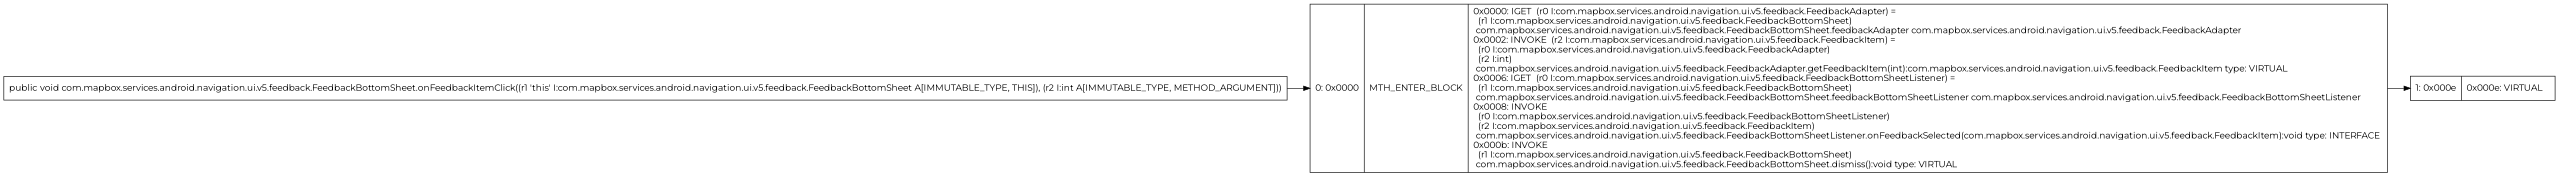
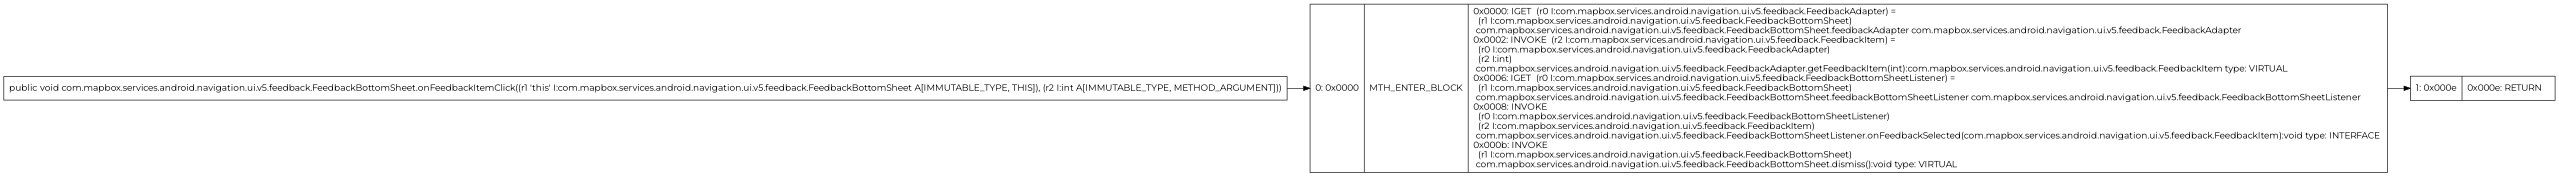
(2508, 88) -> (2508, 88)
